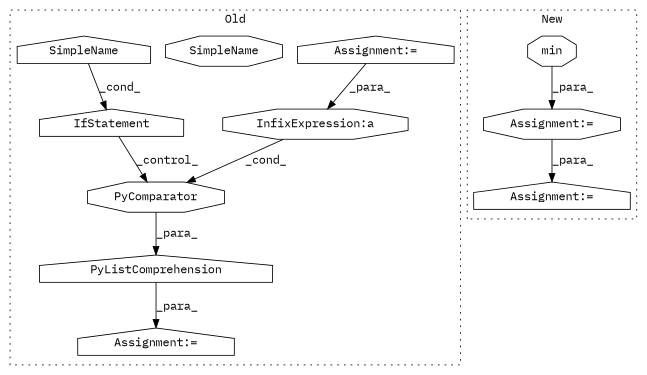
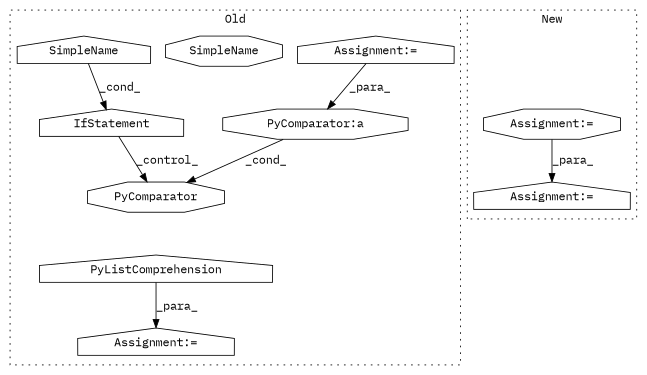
(552, 51) -> none
(315, 124) -> (315, 124)
(156, 229) -> none
